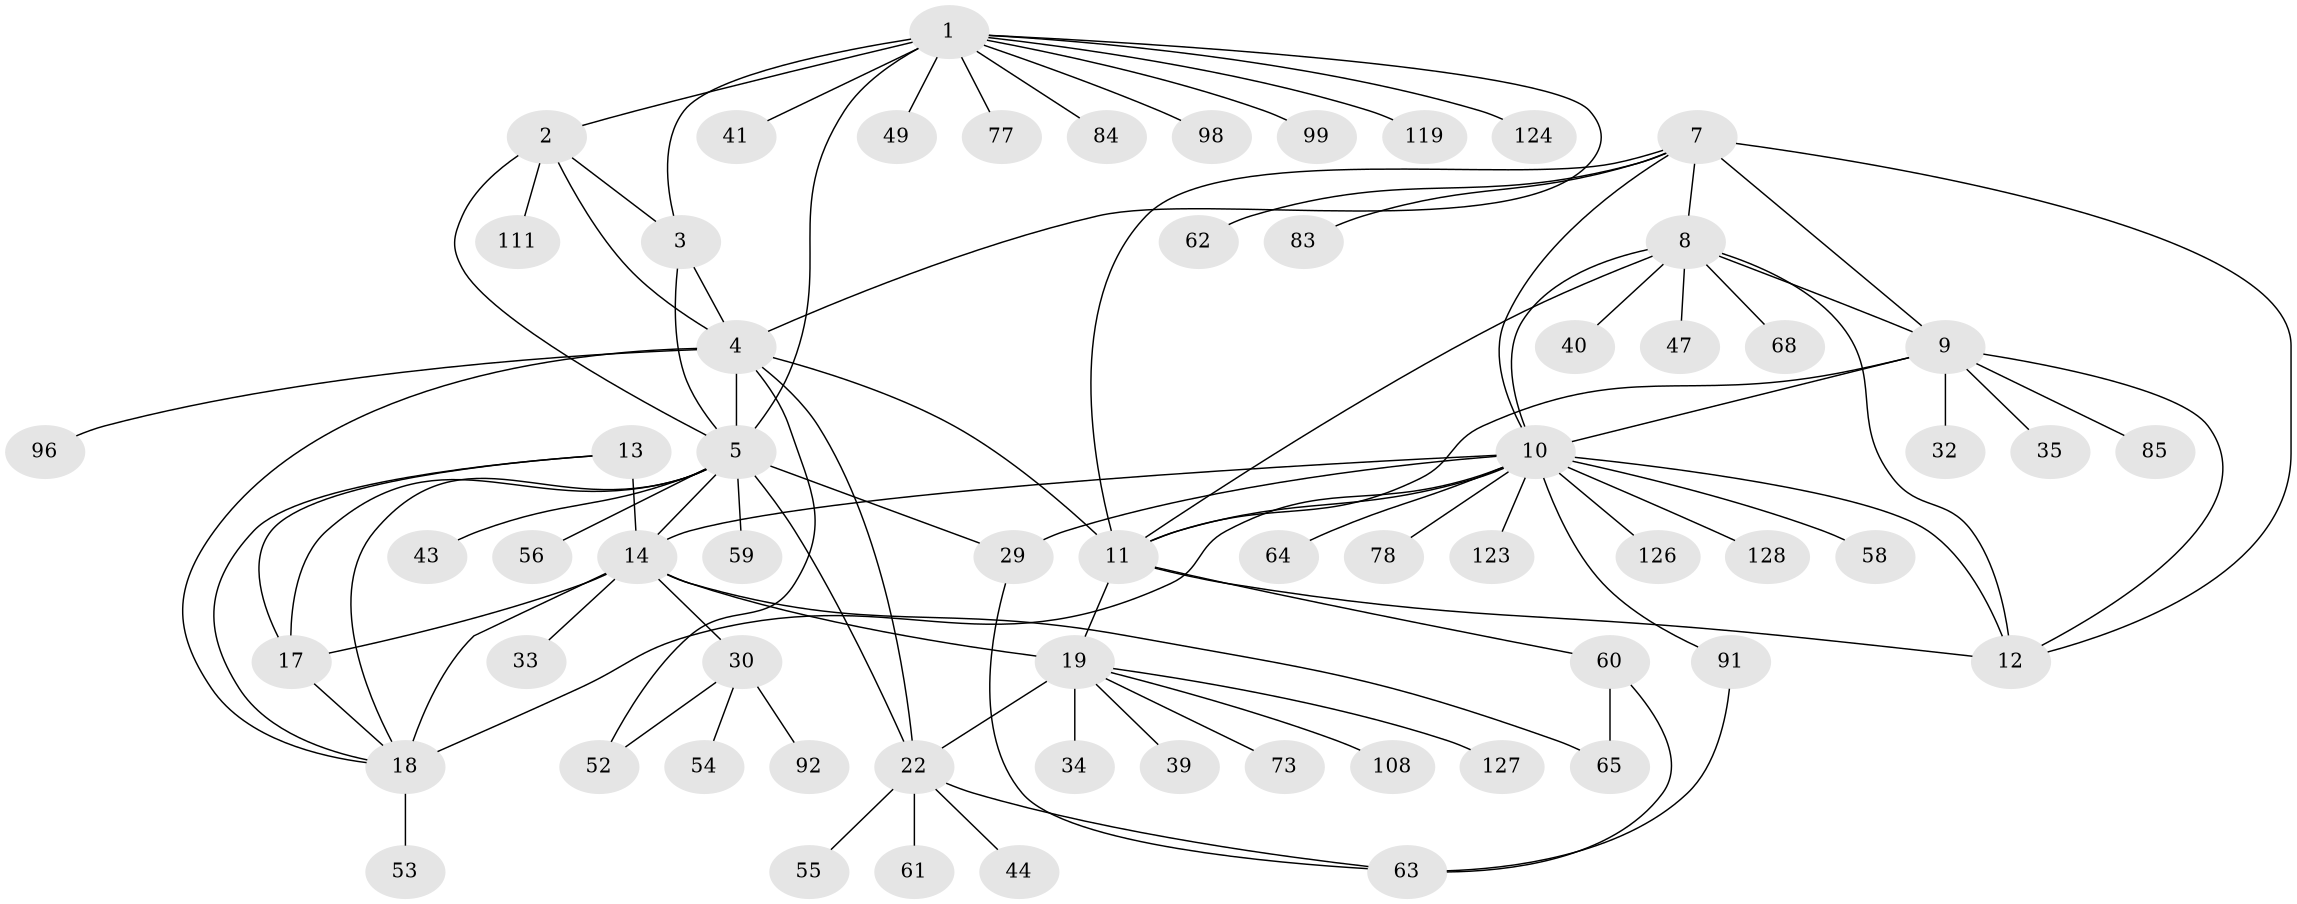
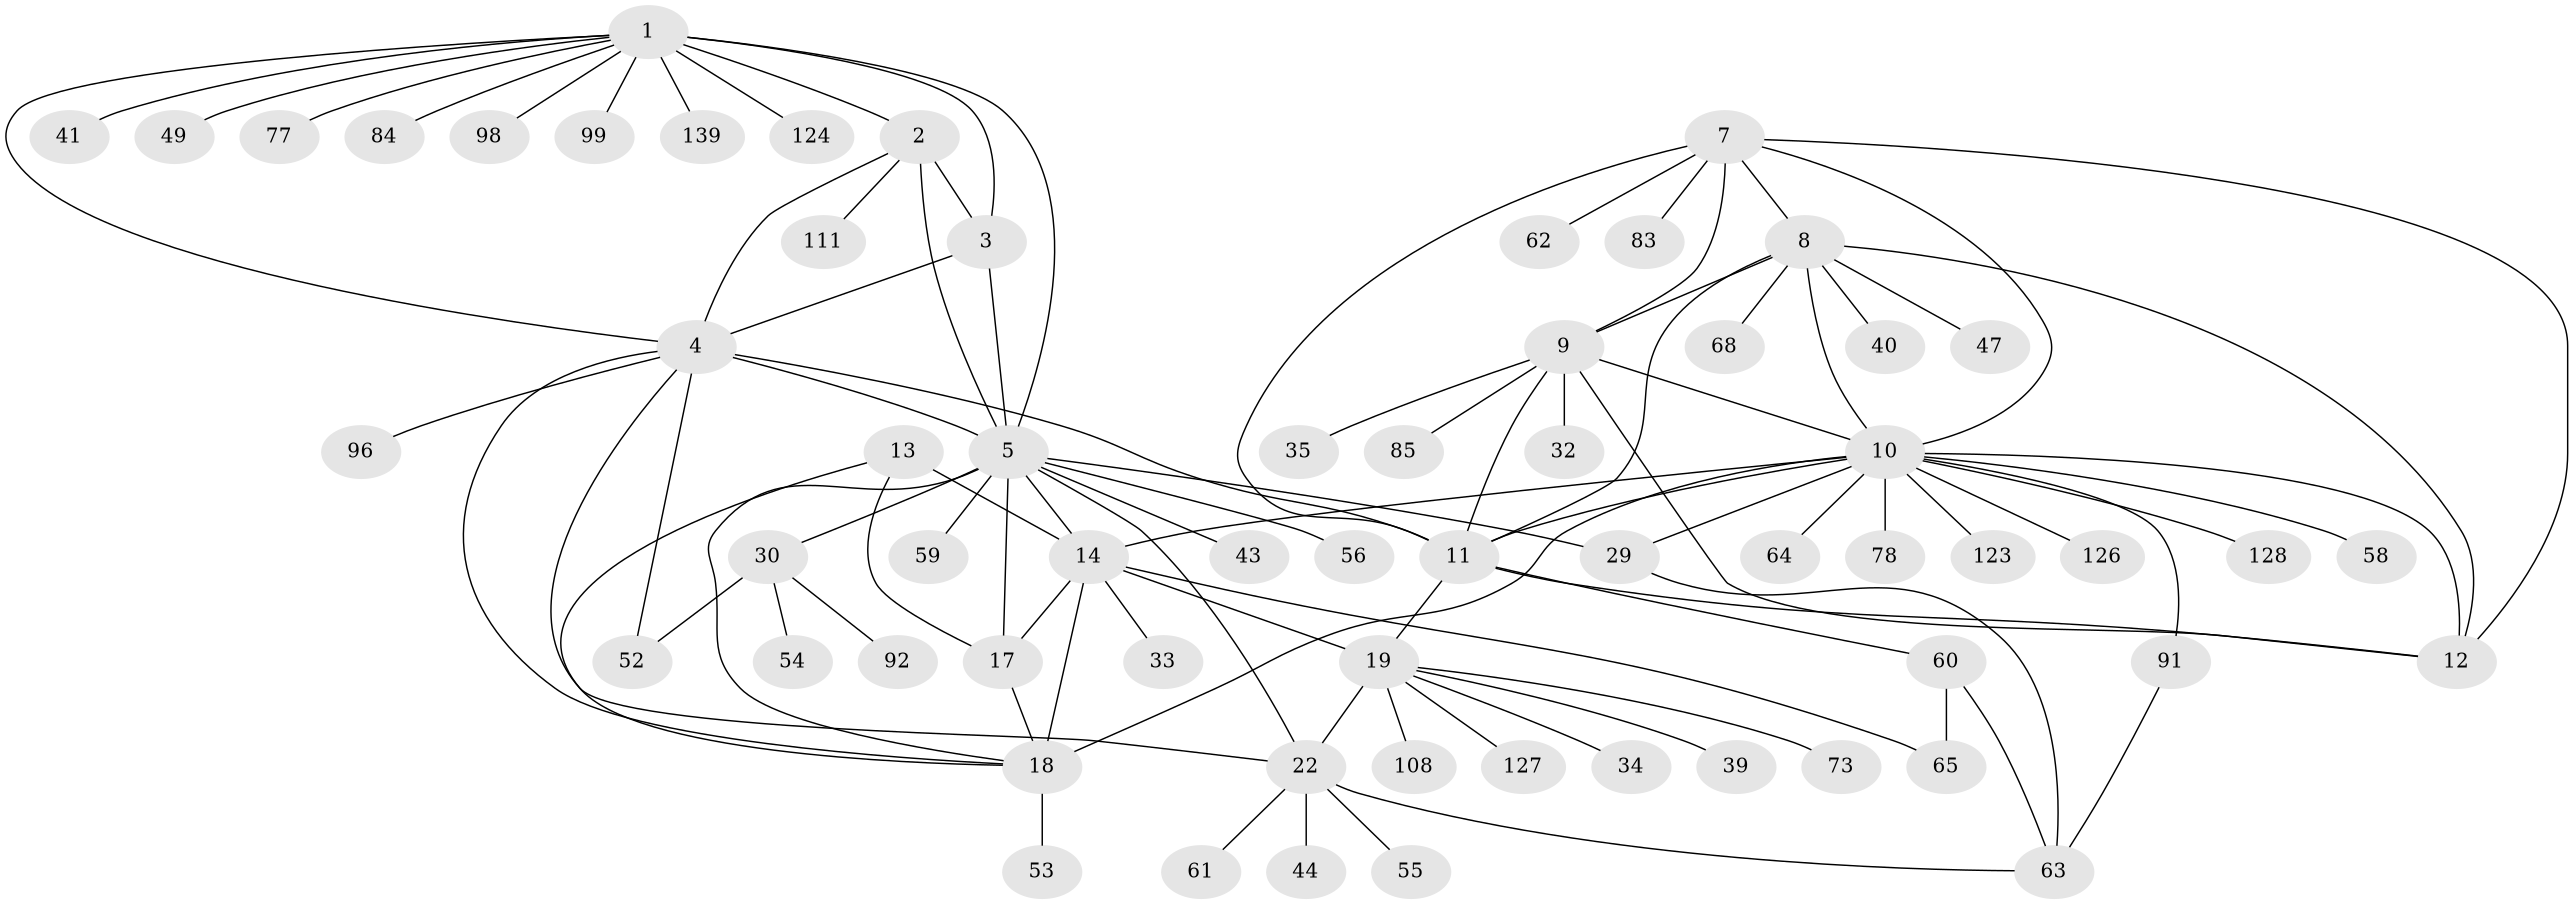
(1425, 137) -> (702, 137)
(690, 609) -> (890, 507)
